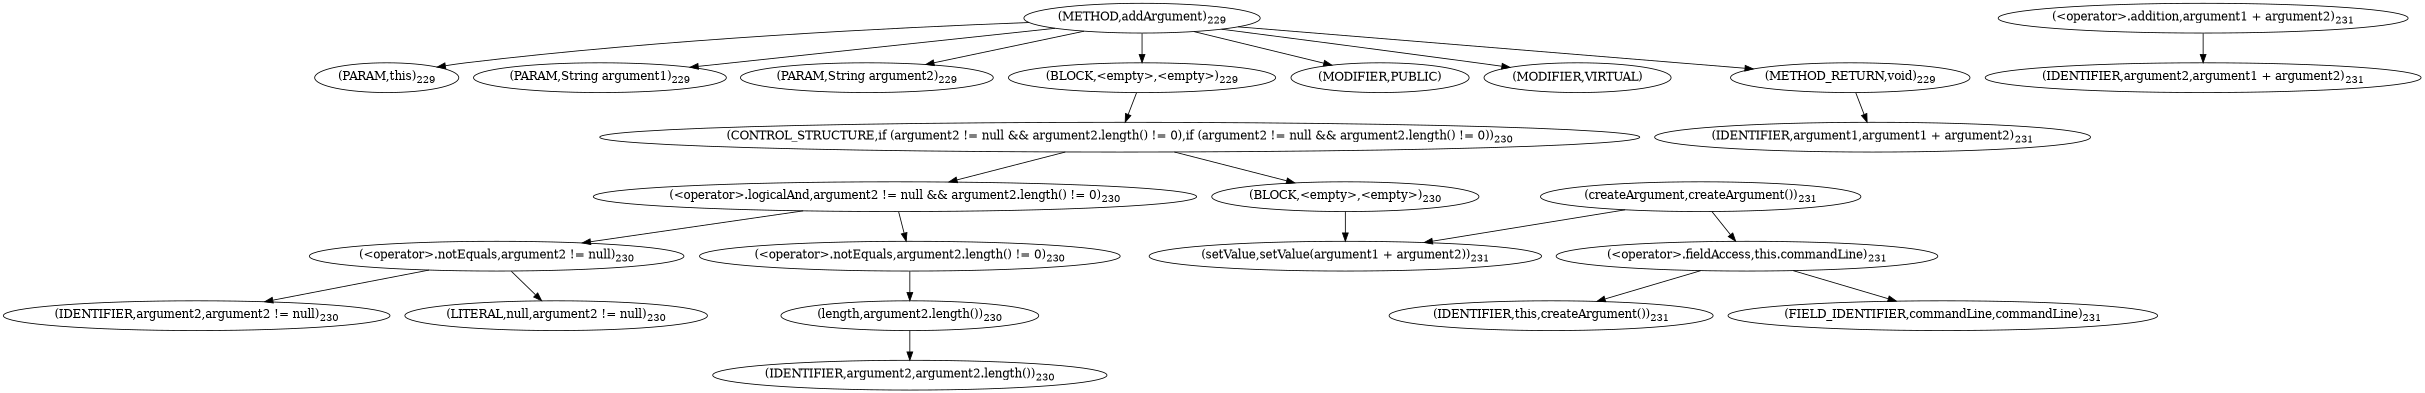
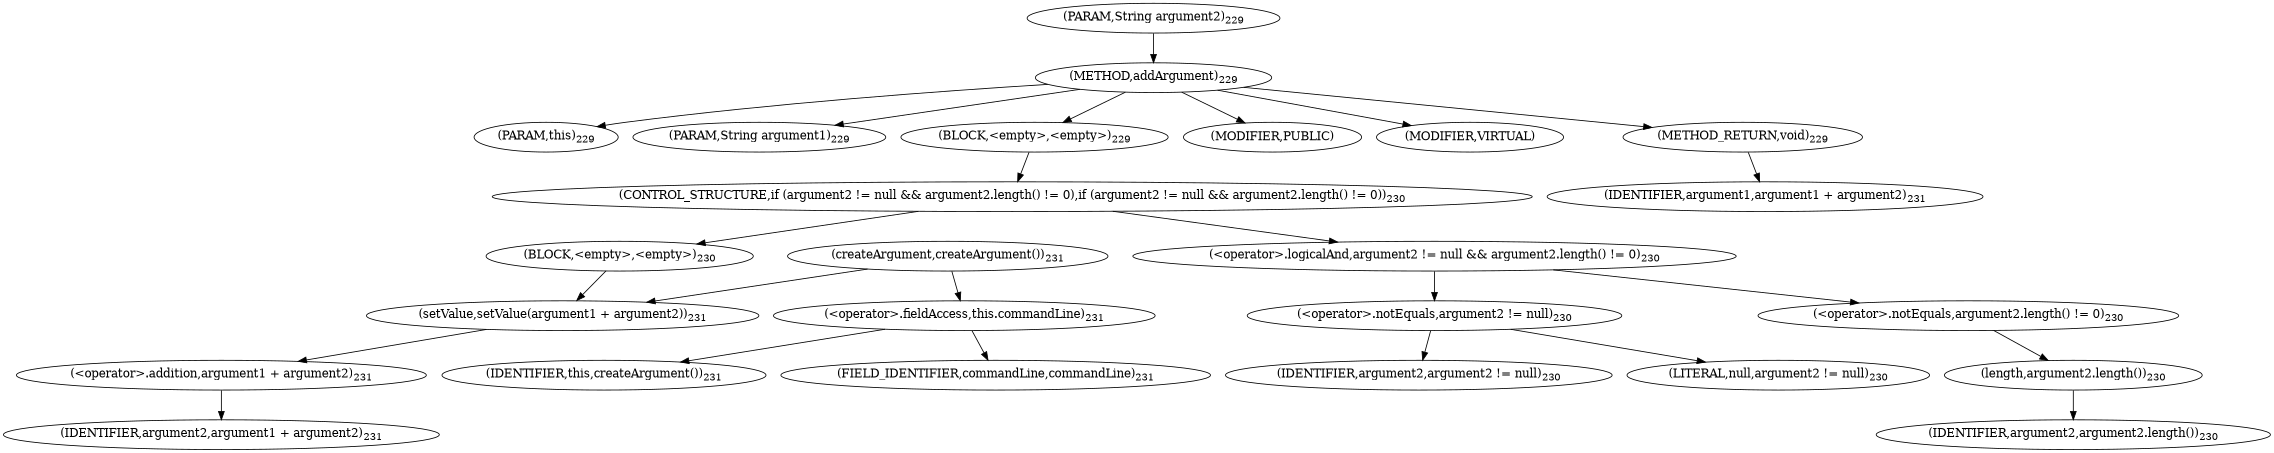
(1009, 47) -> (1154, 44)
none -> (397, 345)
